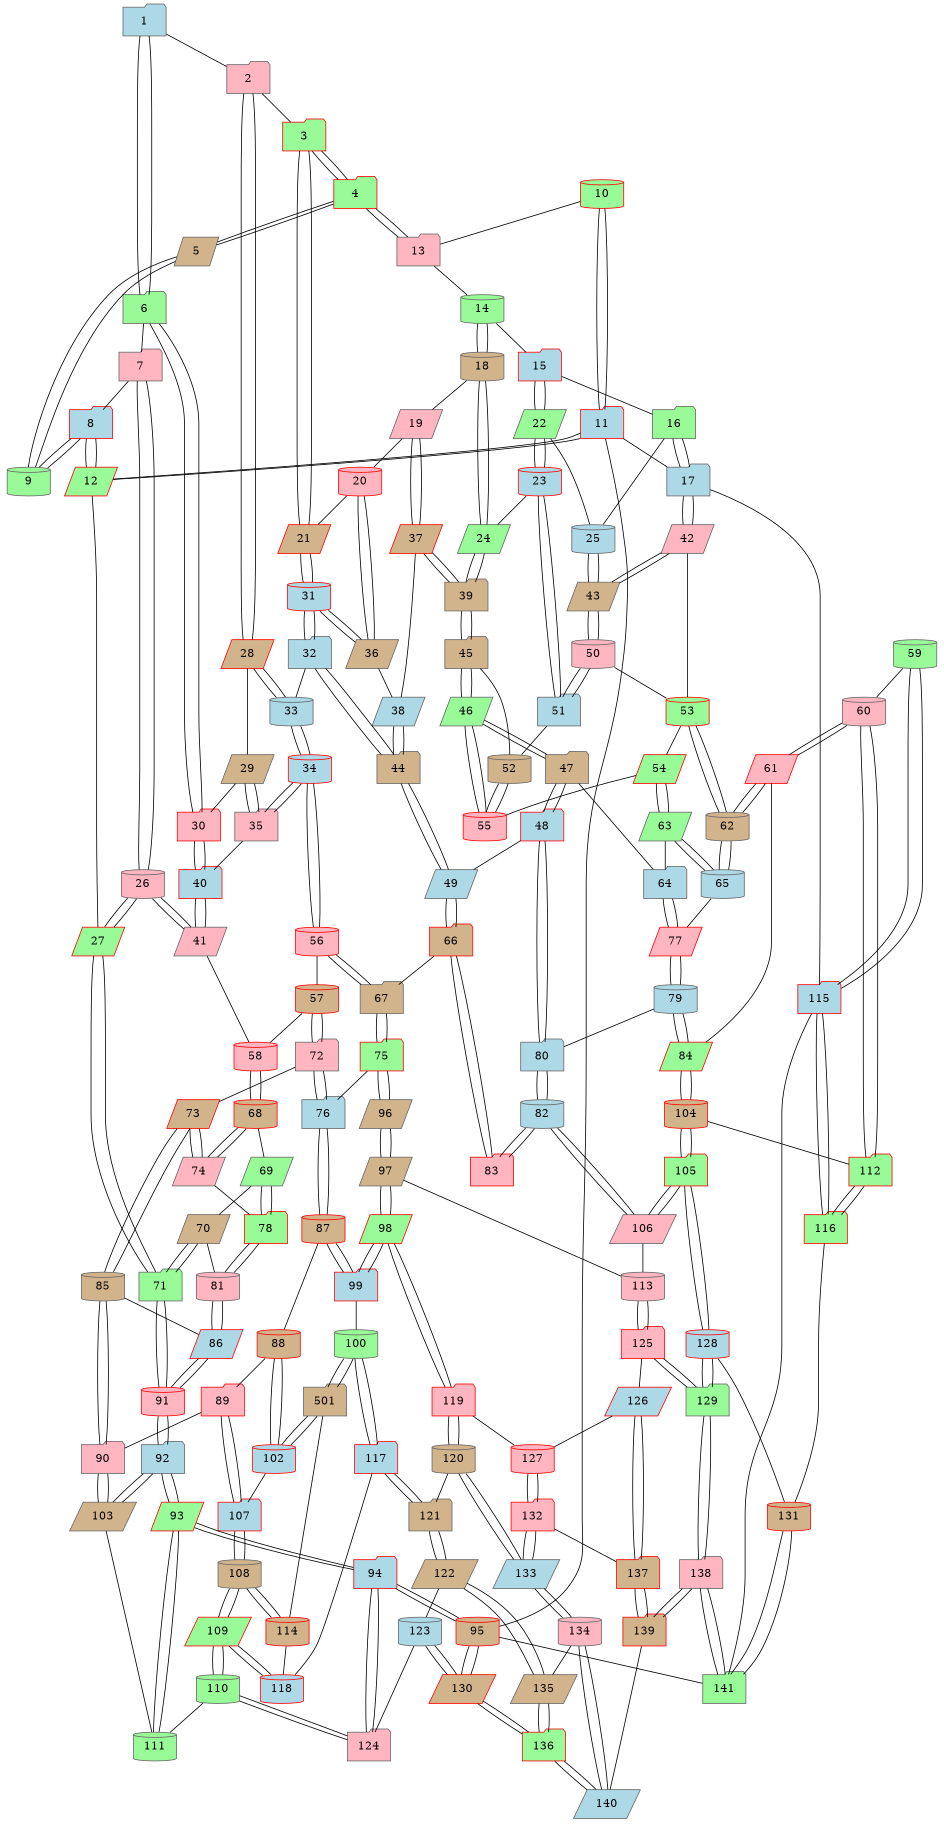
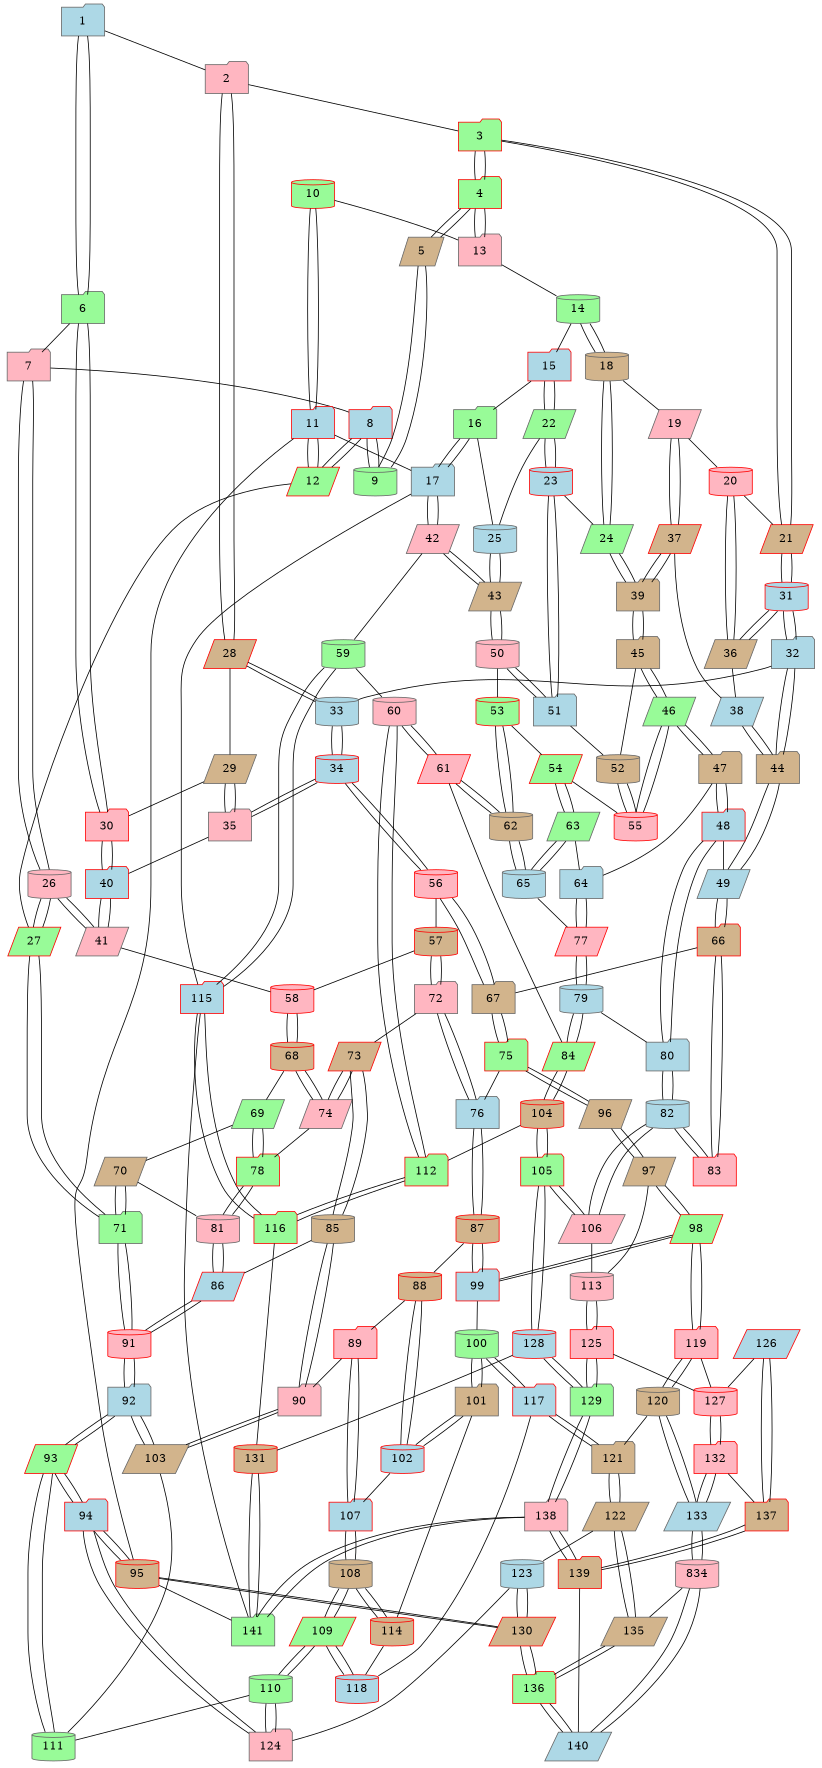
(688, 625) -> (388, 597)
(640, 1373) -> (654, 1372)
(325, 1402) -> (477, 1402)
(580, 1632) -> (697, 1574)
